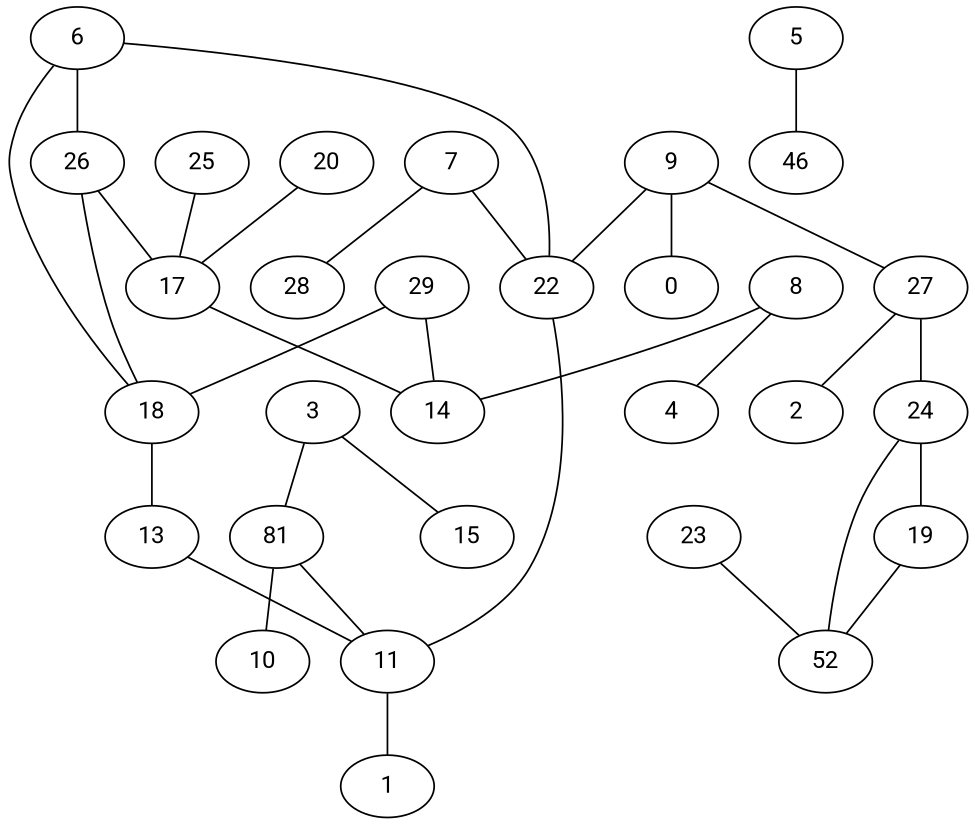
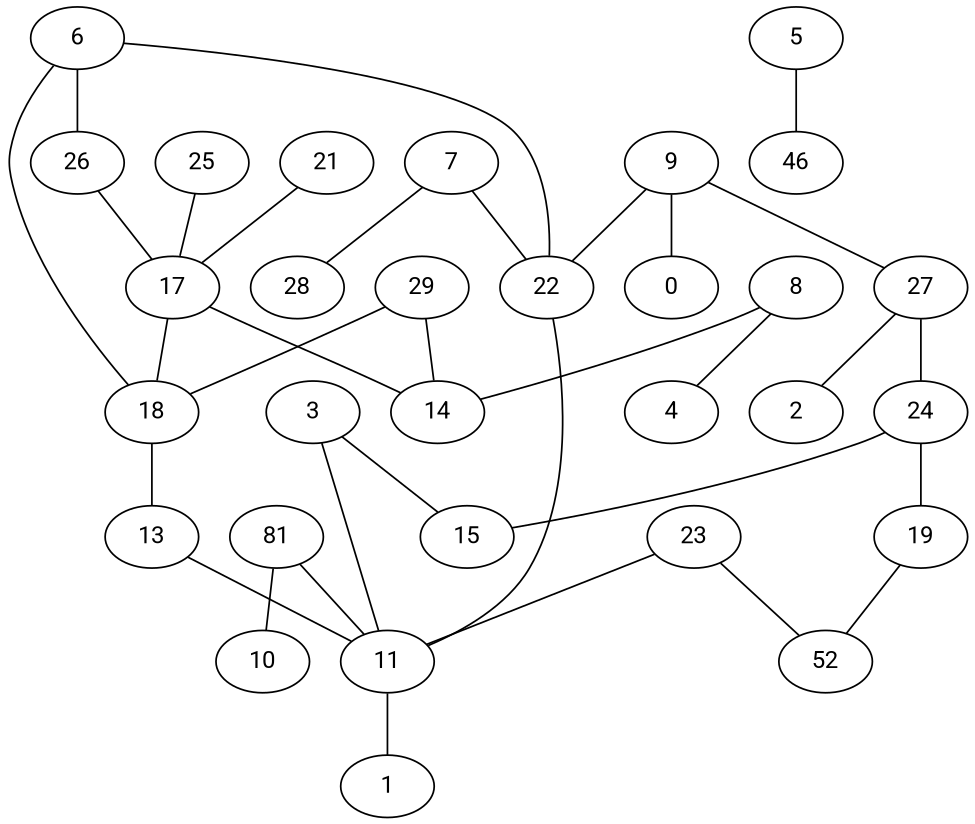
(327, 163) -> (327, 163)
(102, 290) -> (162, 350)
(295, 475) -> (350, 537)
(850, 530) -> (701, 489)
none -> (541, 599)
